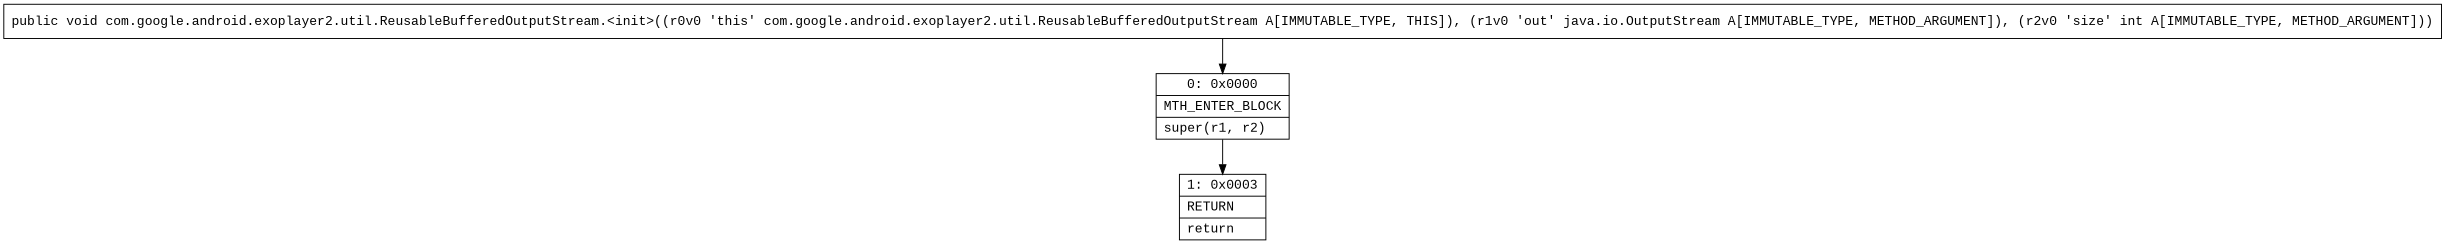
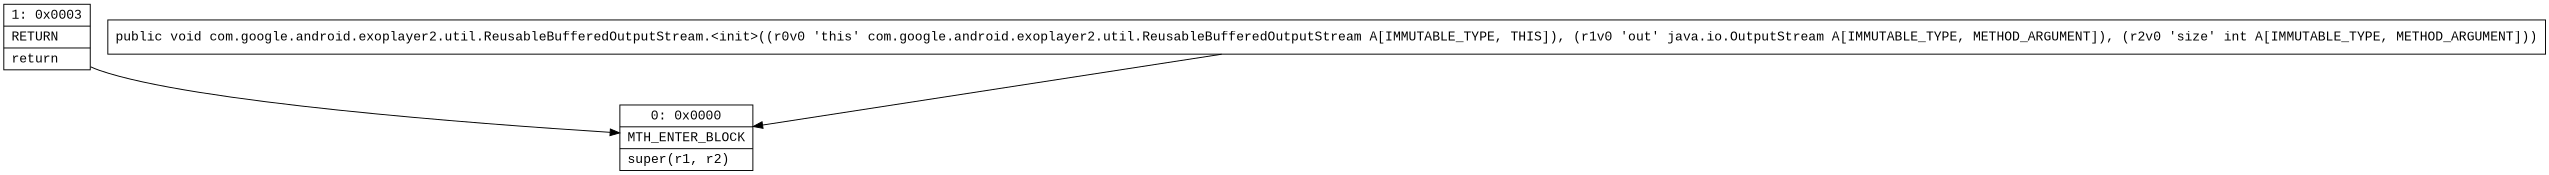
(1223, 152) -> (349, 111)
